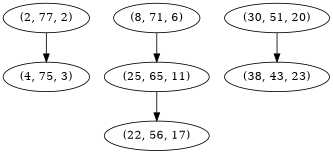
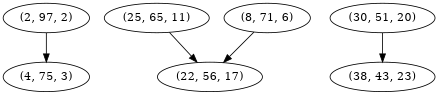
(46, 18) -> (46, 18)
(157, 43) -> (242, 44)
